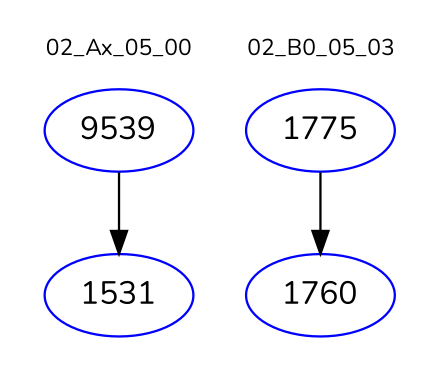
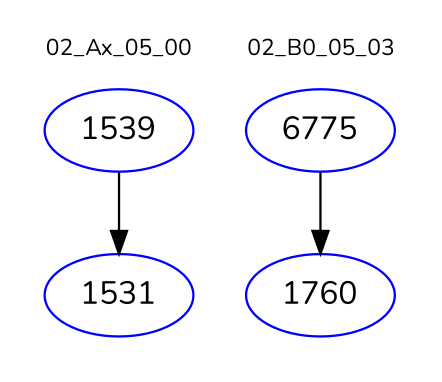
(119, 130) -> (119, 130)
(320, 130) -> (320, 130)
